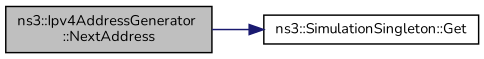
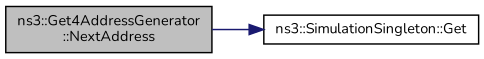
(109, 30) -> (109, 30)
